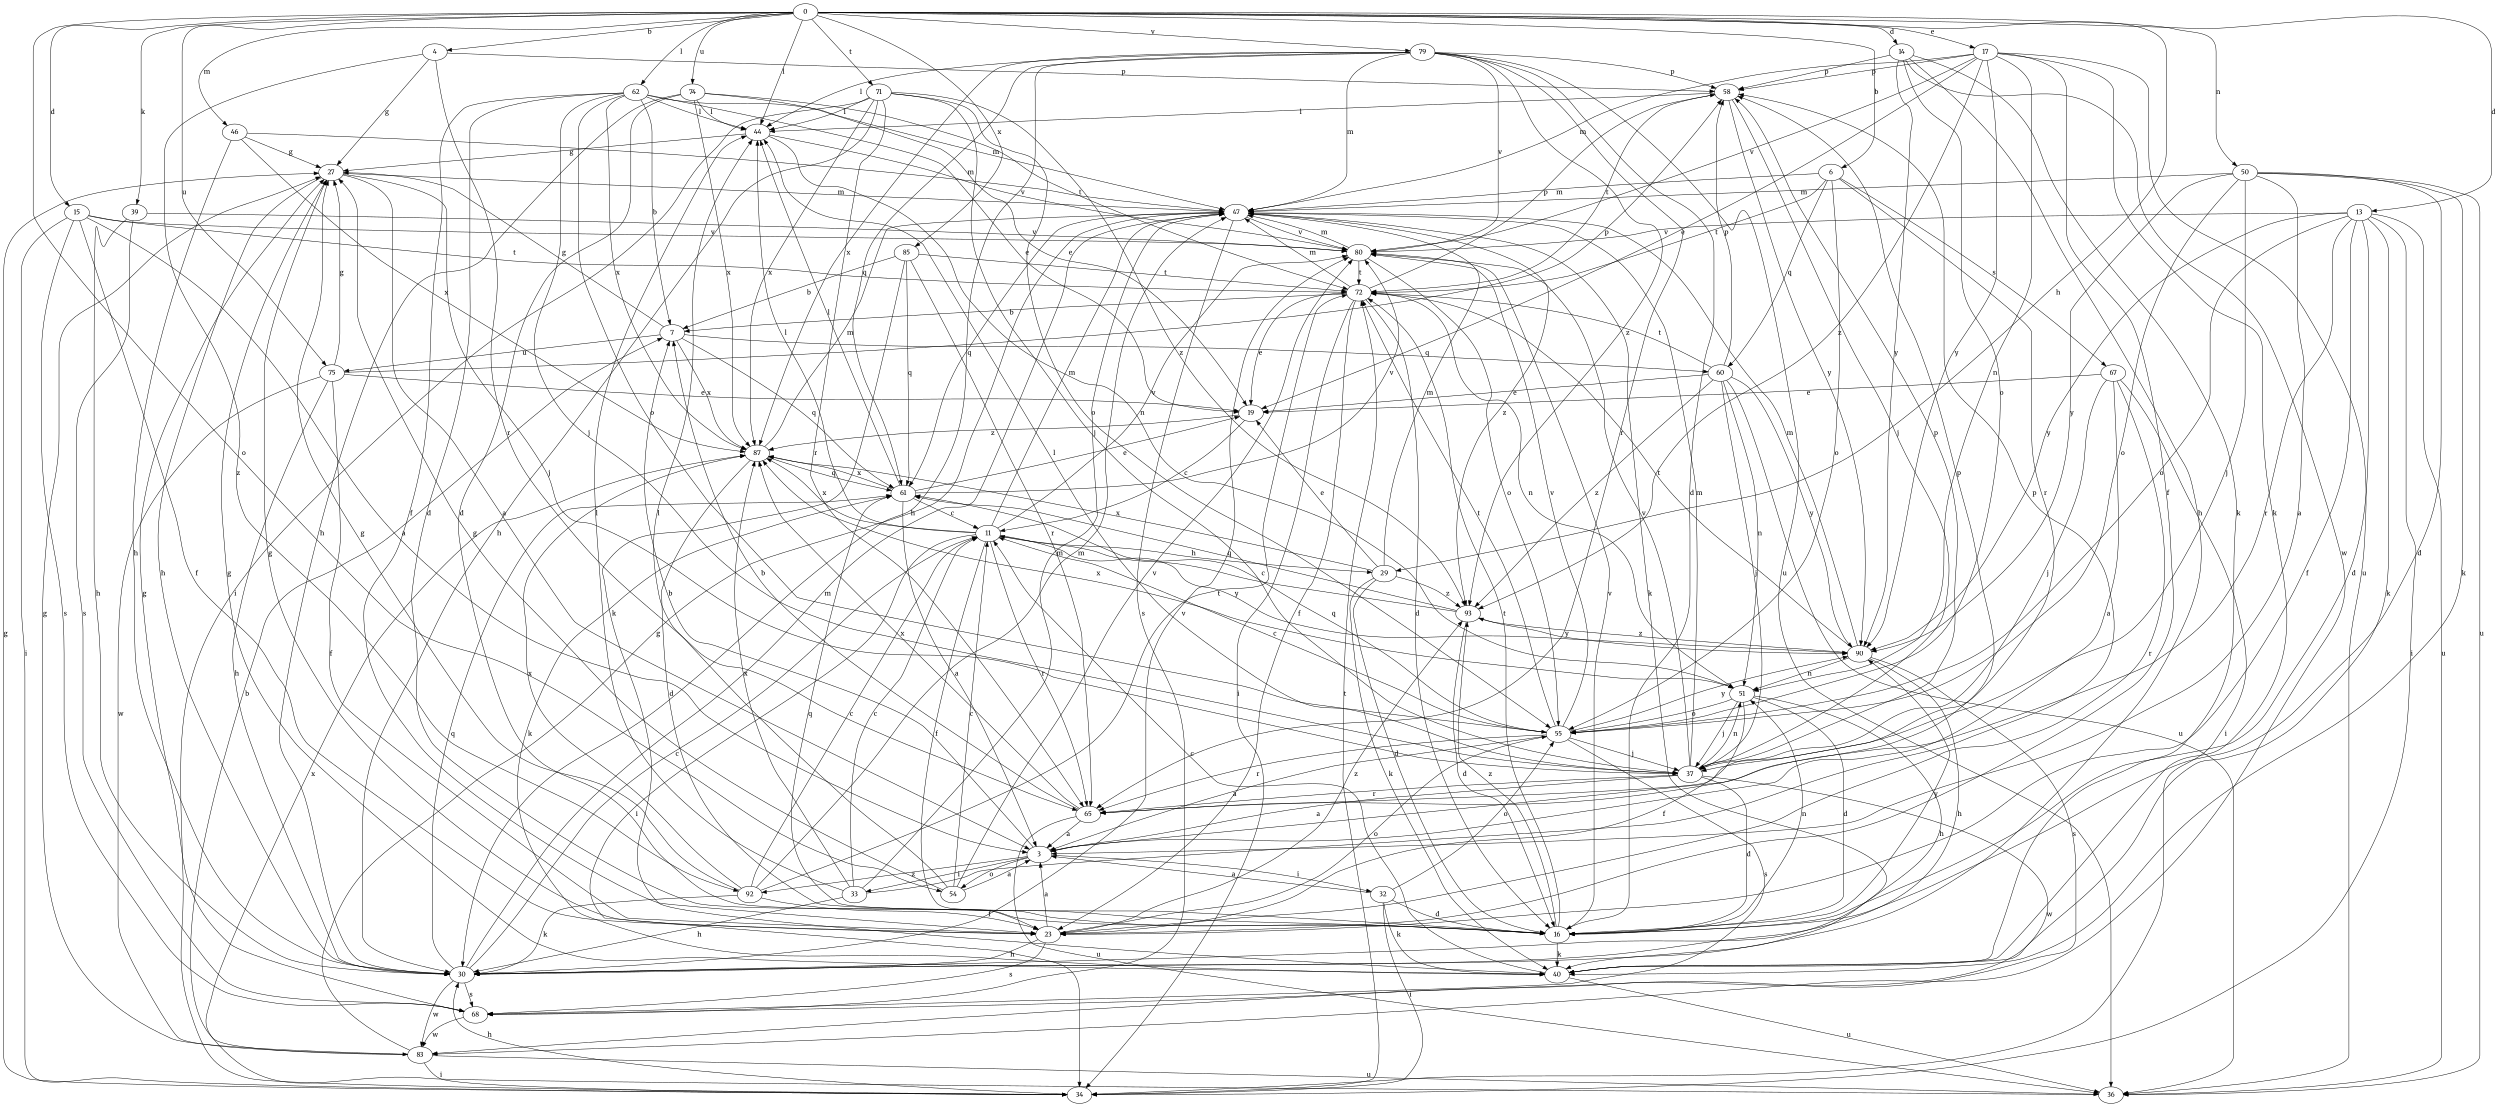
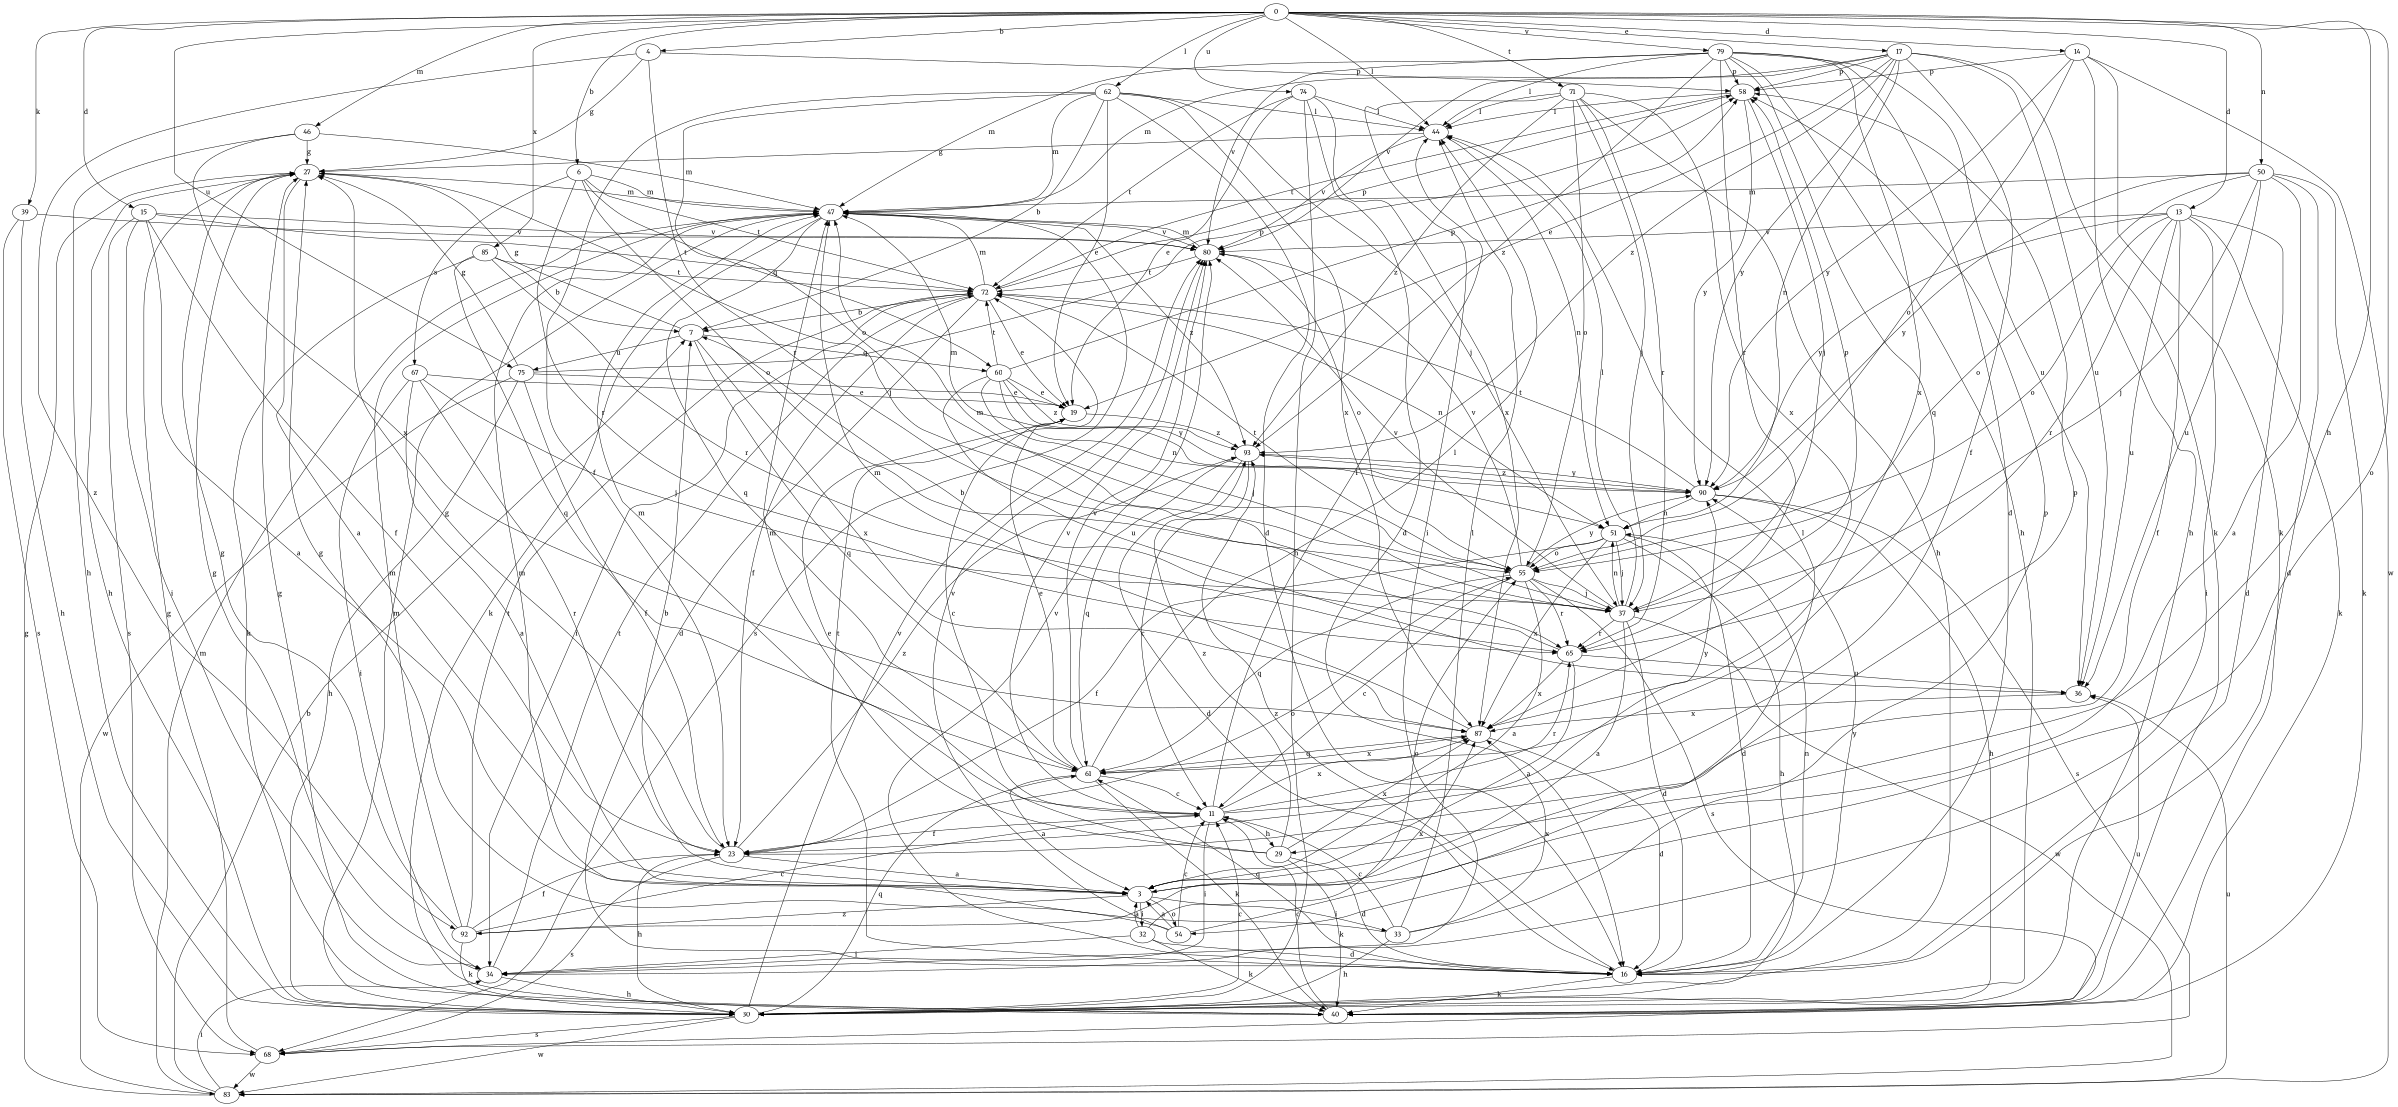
(1017, 429) -> (1162, 422)
(658, 634) -> (203, 654)
